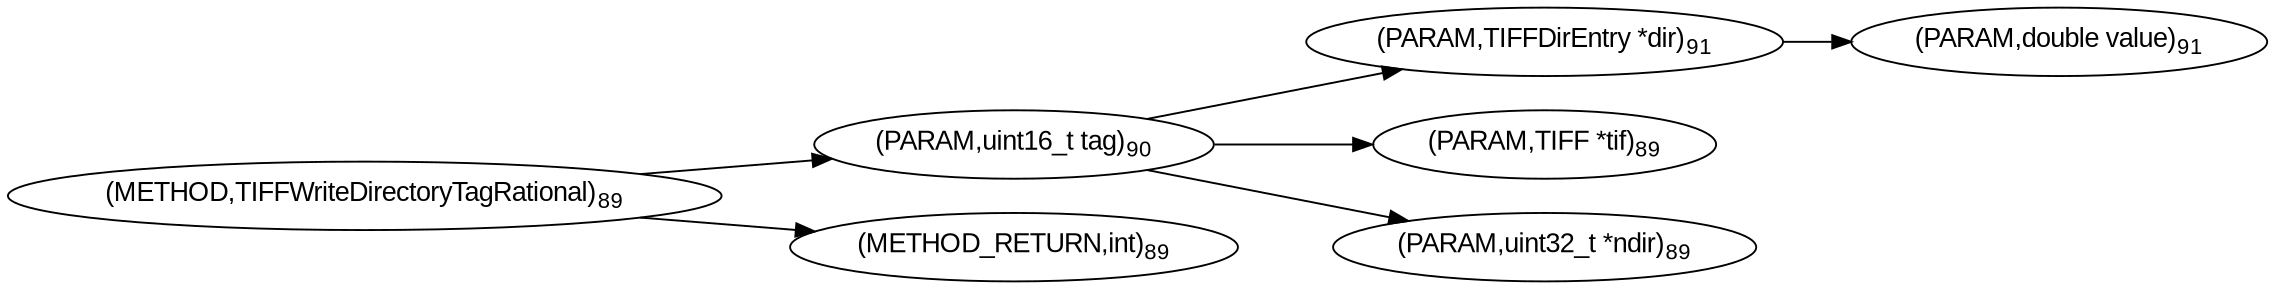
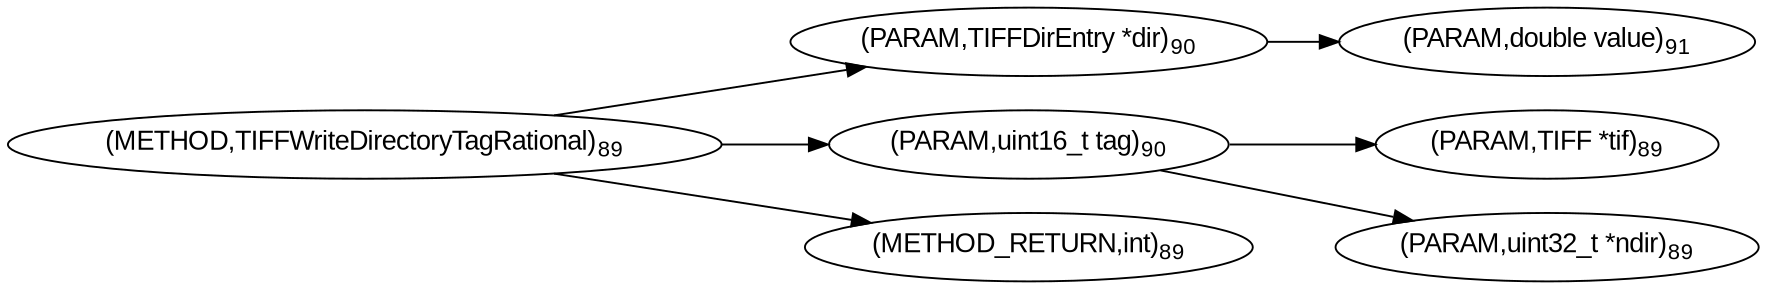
(1700, 39) -> (1184, 39)
(1265, 96) -> (700, 93)
